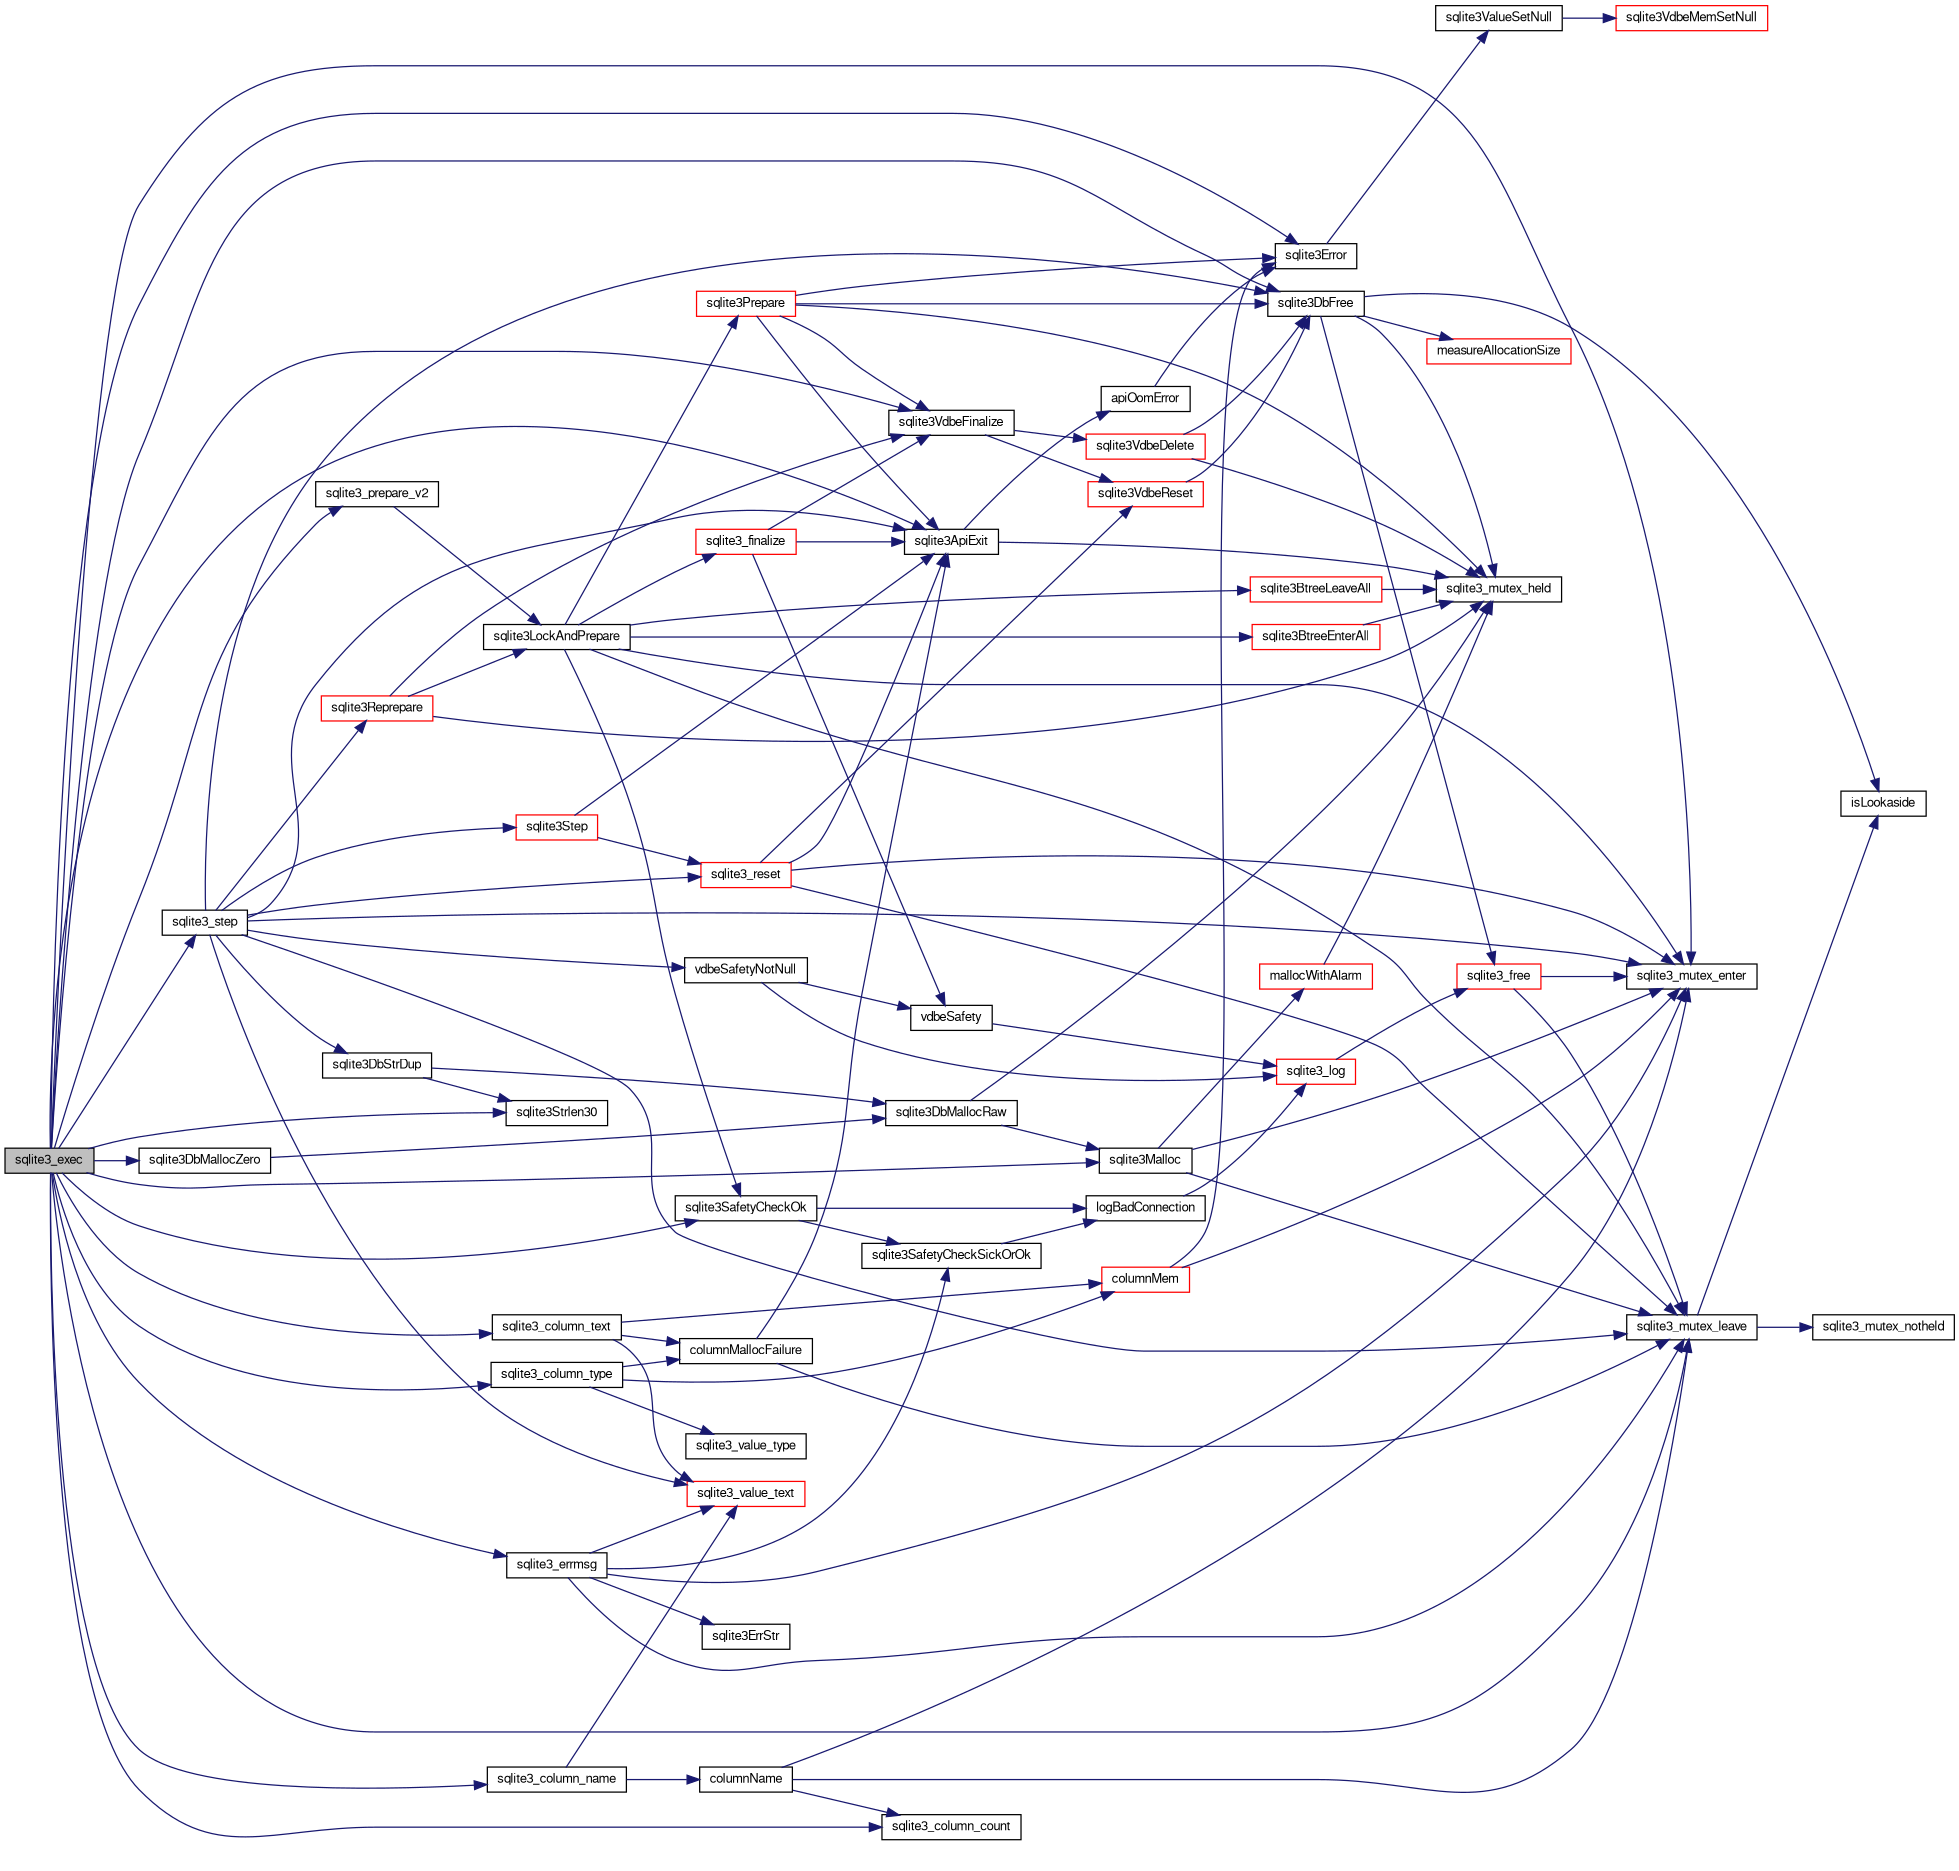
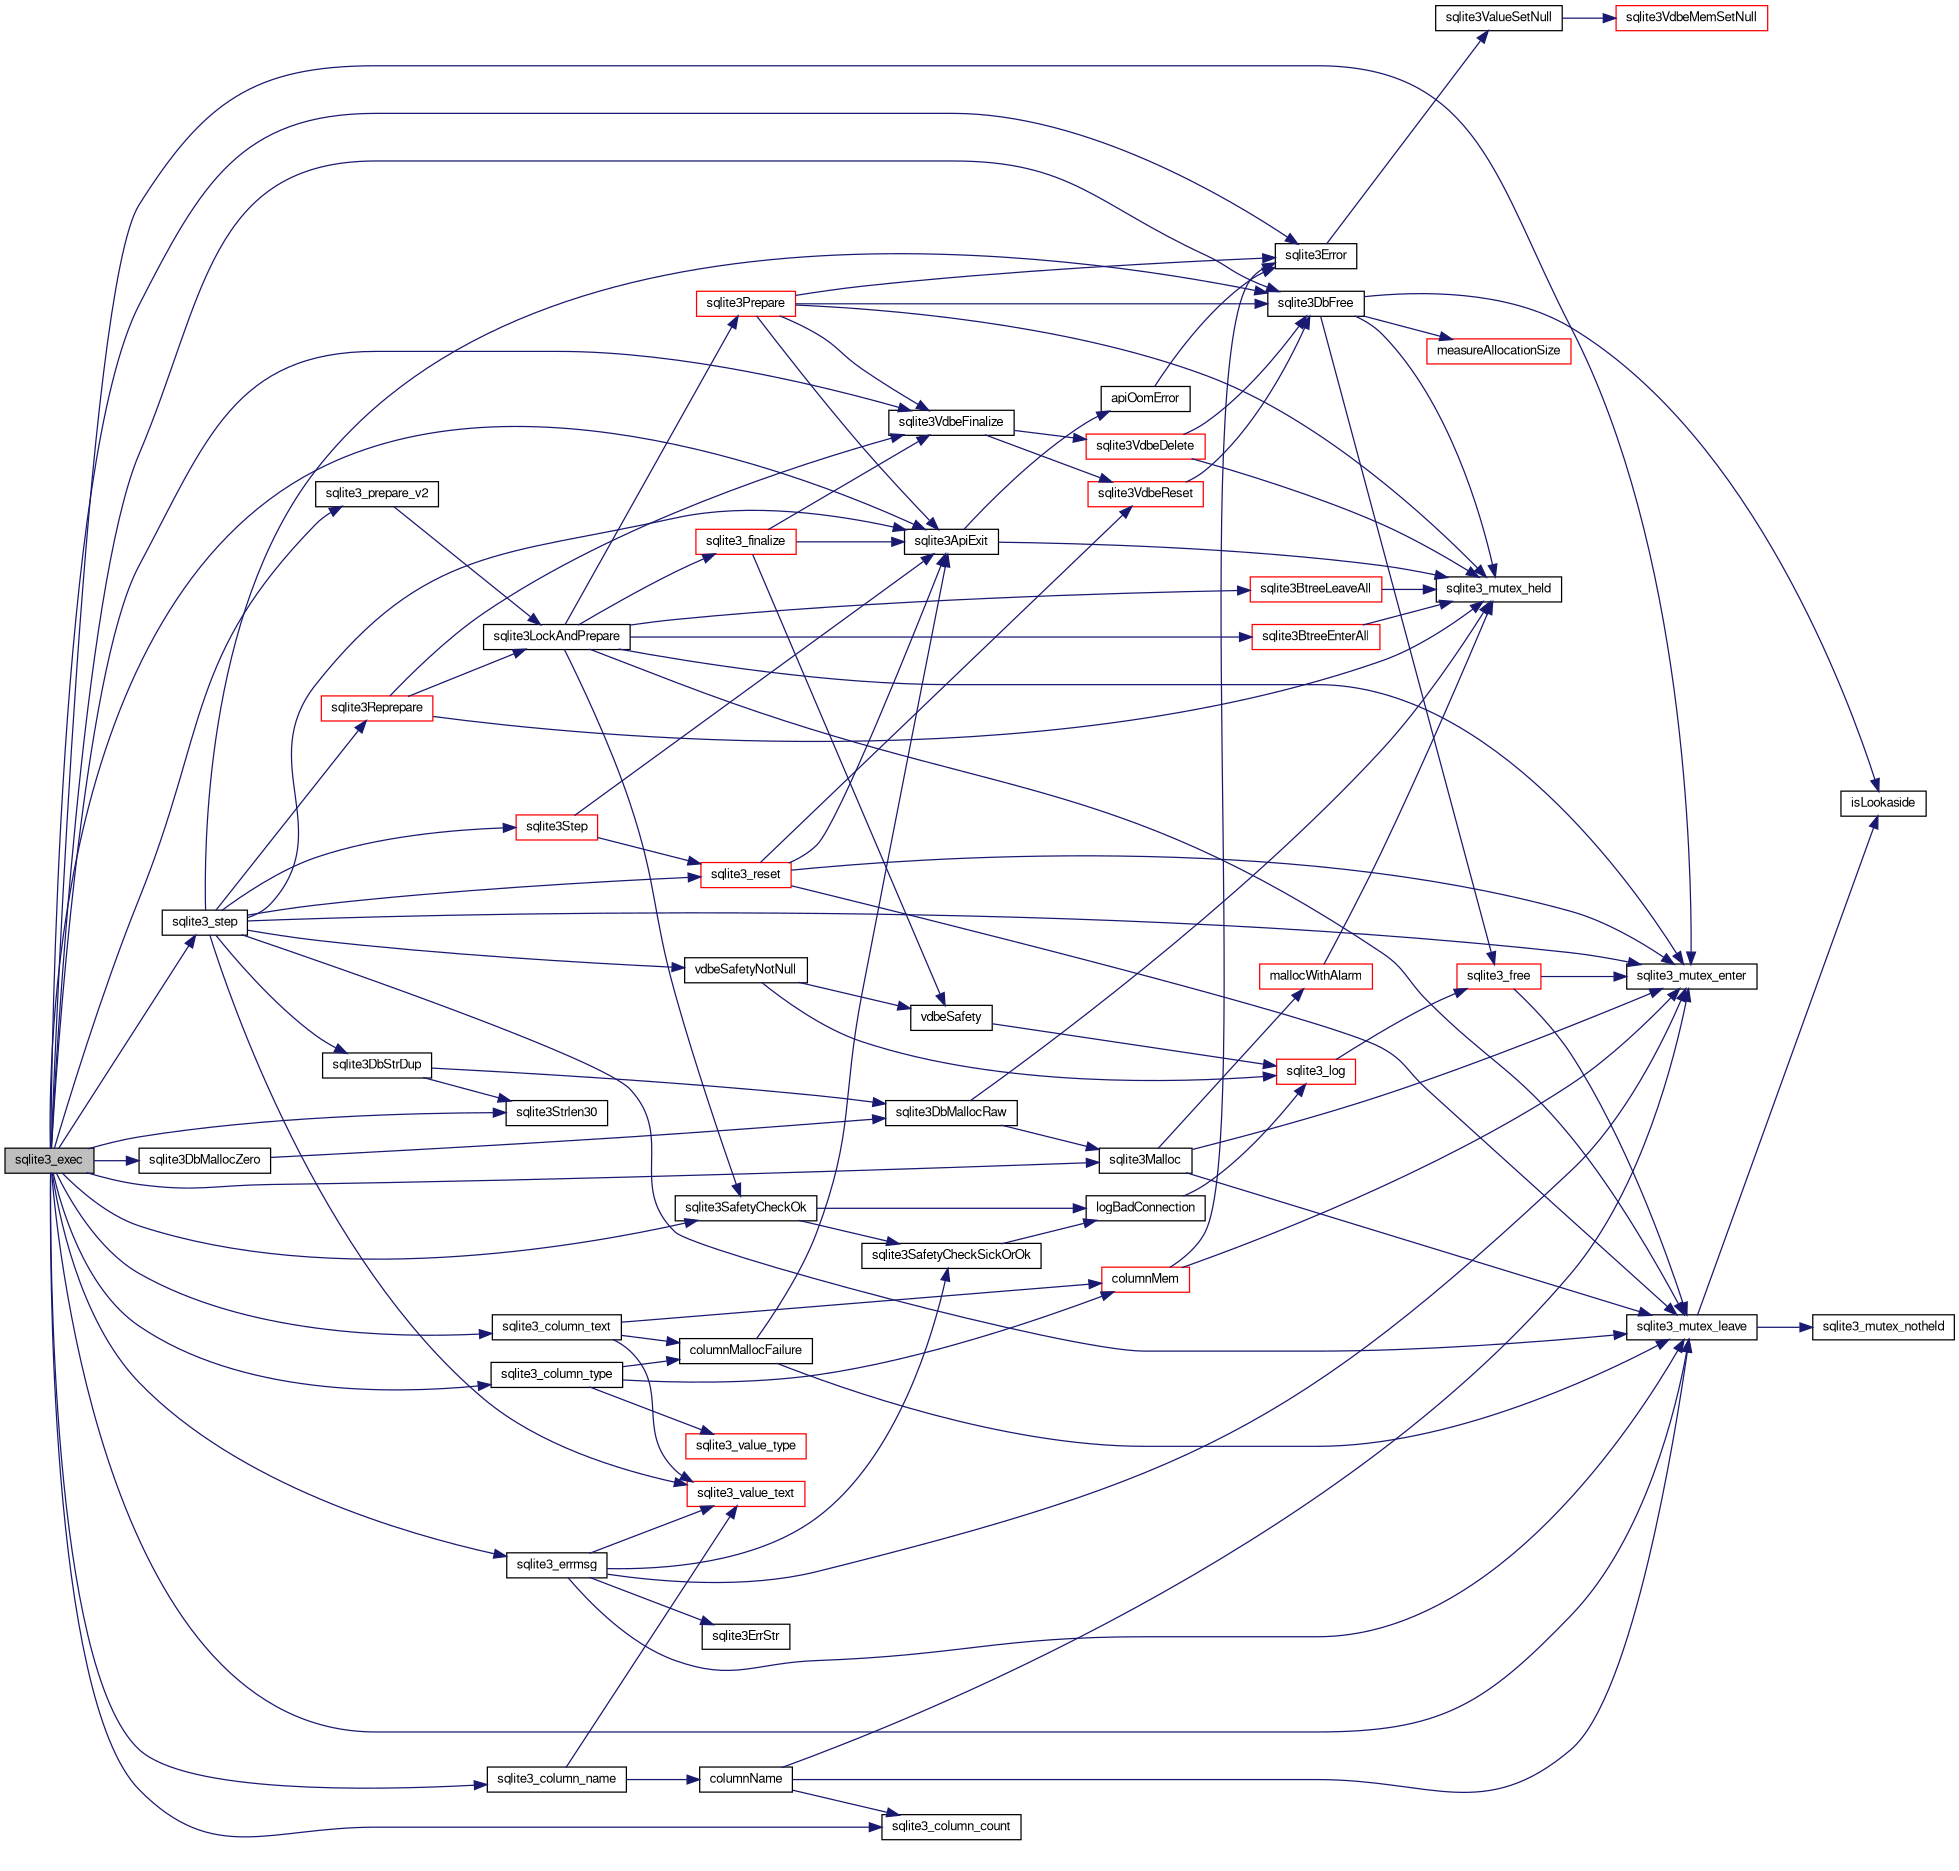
(746, 1446) -> (746, 1446)
